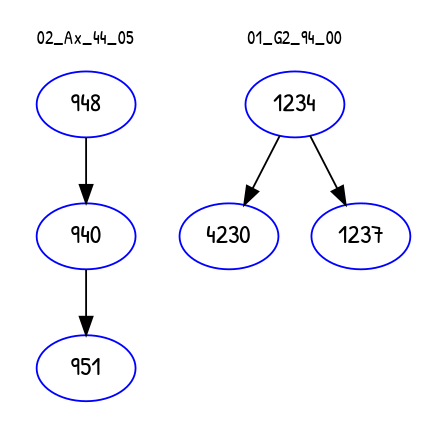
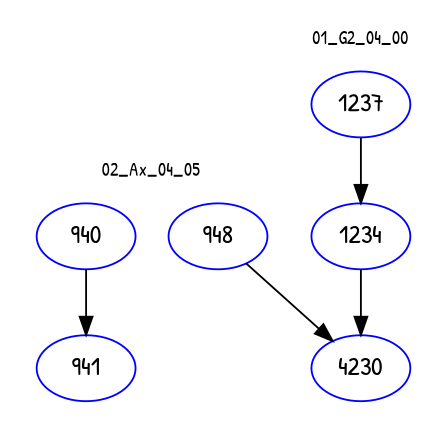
(86, 39) -> (152, 171)
(295, 39) -> (361, 39)
(86, 161) -> (270, 285)
(324, 162) -> (361, 161)
(86, 368) -> (86, 368)
